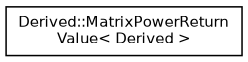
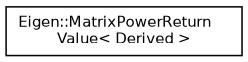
(124, 31) -> (124, 31)
